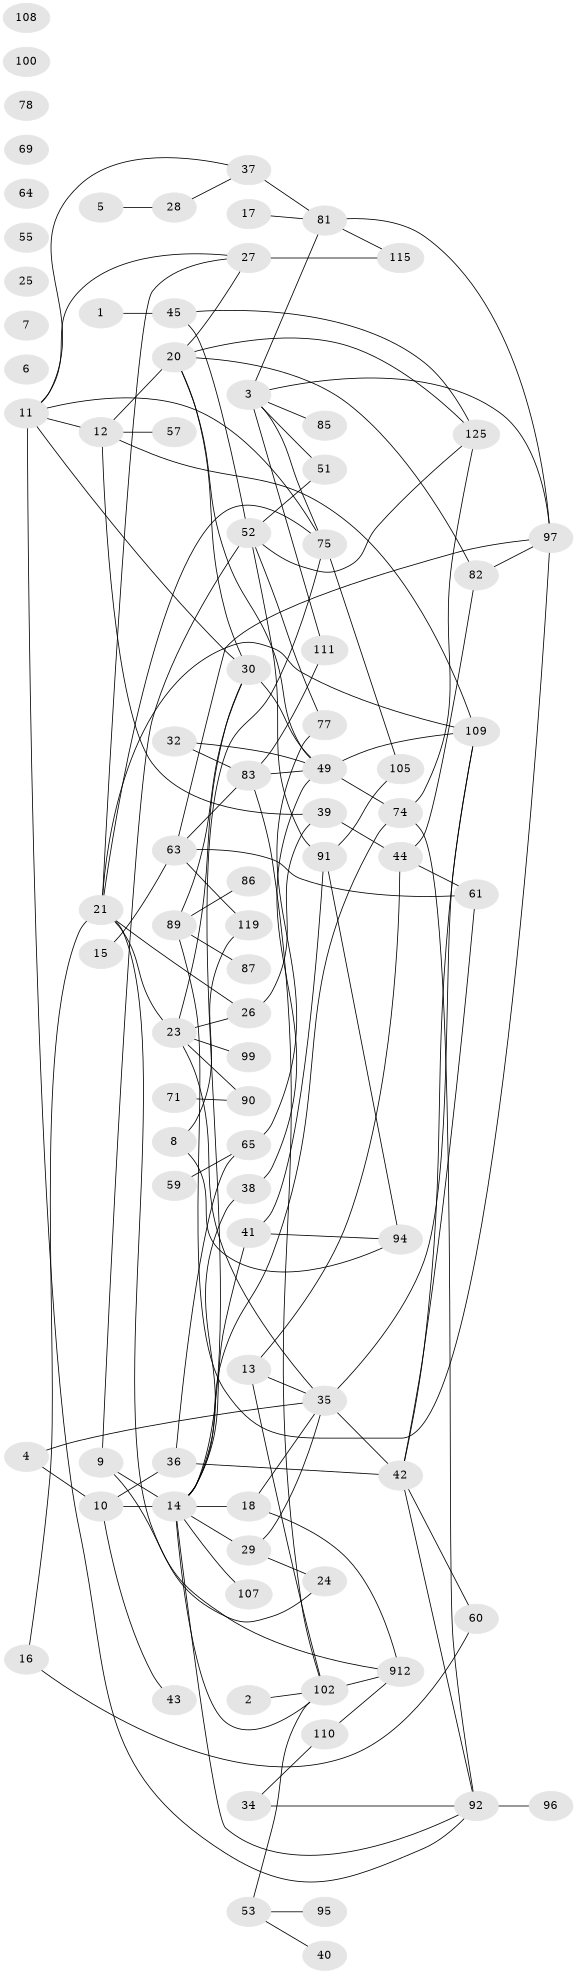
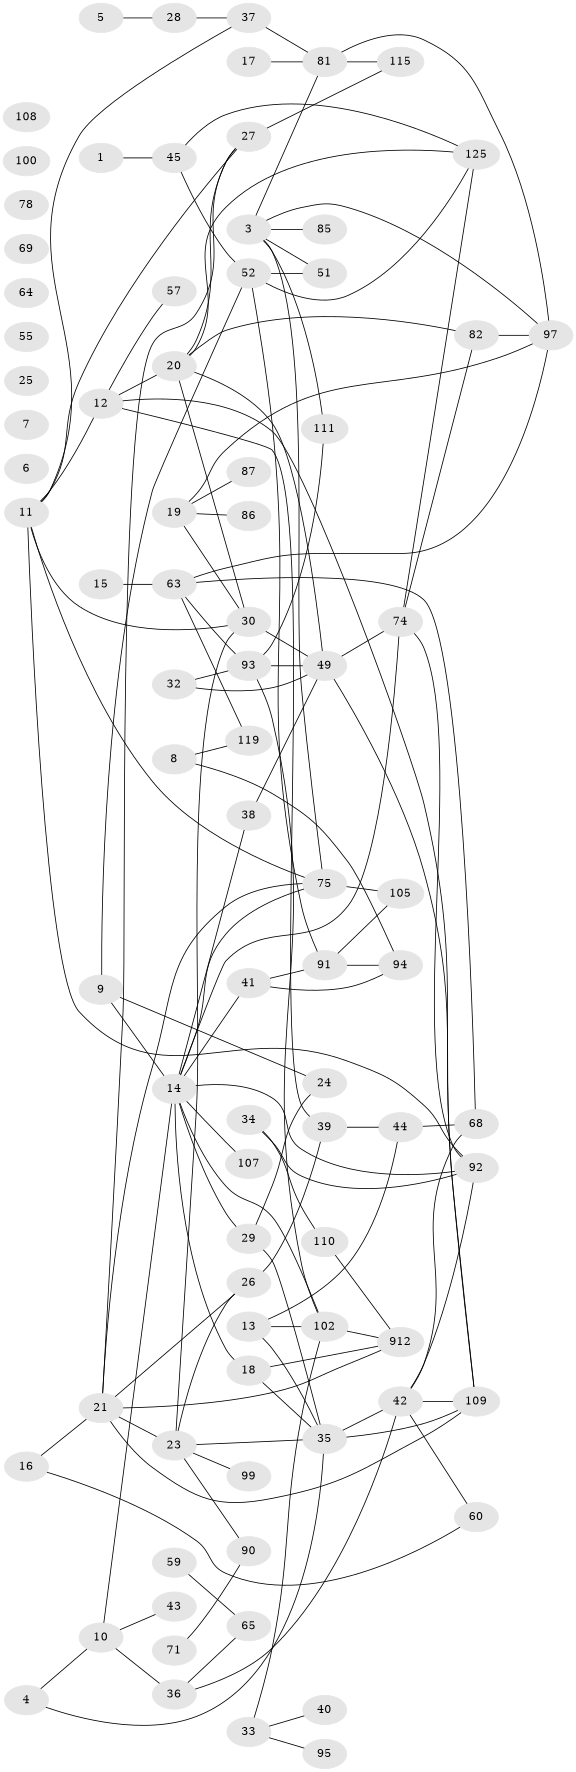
(455, 694) -> (439, 479)
(325, 725) -> none
(249, 776) -> (249, 666)
(476, 894) -> (476, 1124)
(174, 925) -> (174, 513)
(249, 1700) -> none
(551, 1806) -> none
(249, 1912) -> (249, 1732)
